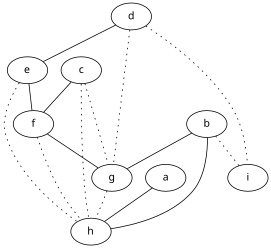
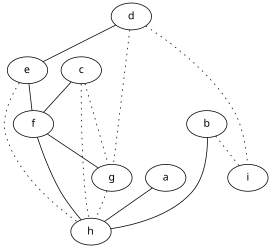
(159, 151) -> none
(55, 181) -> (55, 181)
